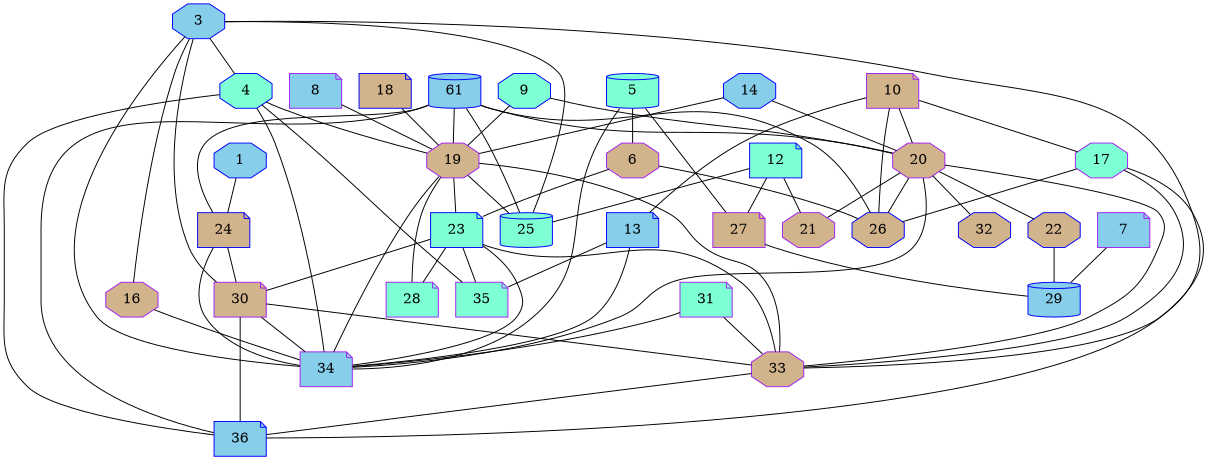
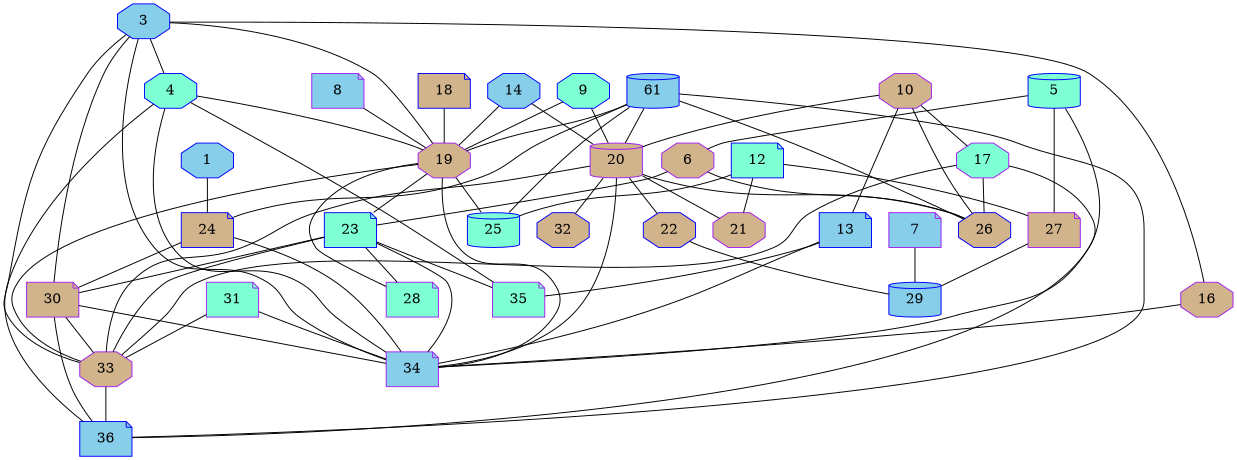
(468, 38) -> (319, 49)
(893, 91) -> (905, 91)
(919, 160) -> (616, 160)
